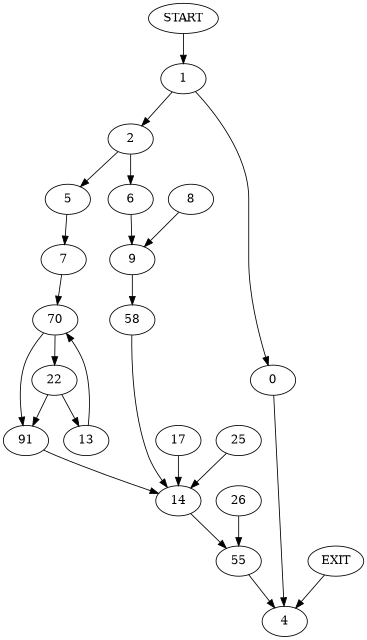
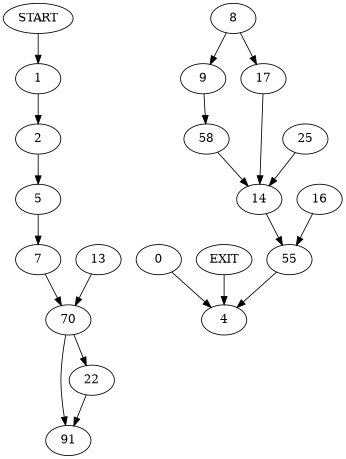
none -> (246, 45)
(131, 199) -> none
(249, 218) -> none
(68, 407) -> none
(97, 472) -> none
(239, 501) -> (320, 199)
